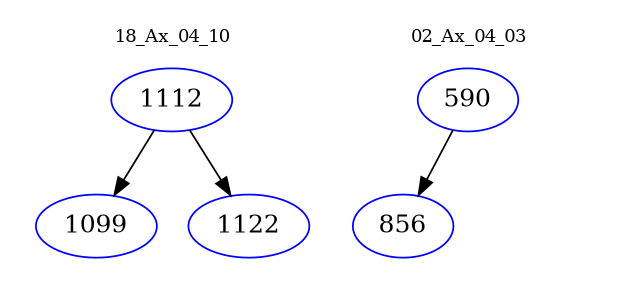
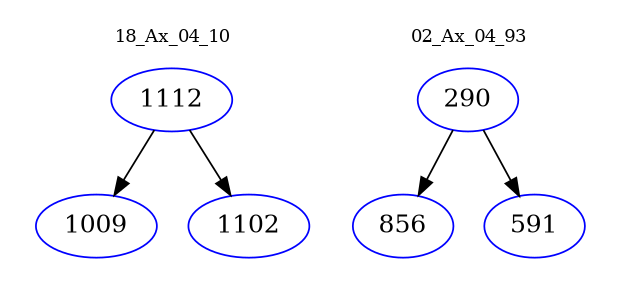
(469, 38) -> (469, 38)
(468, 100) -> (468, 100)
(96, 226) -> (96, 226)
(249, 226) -> (249, 226)
none -> (535, 226)
